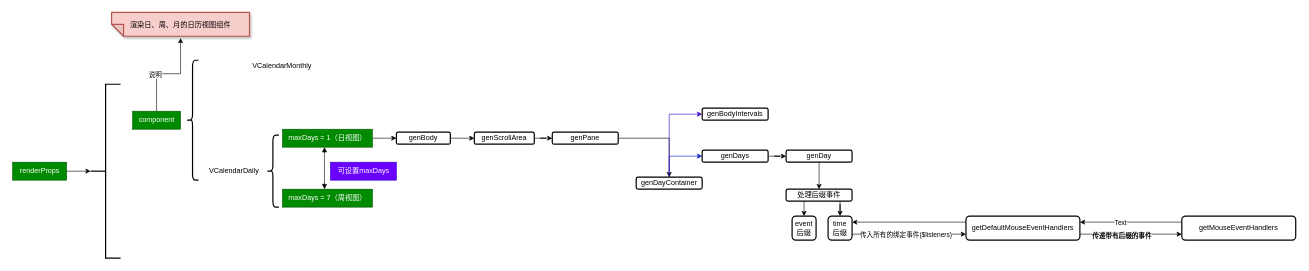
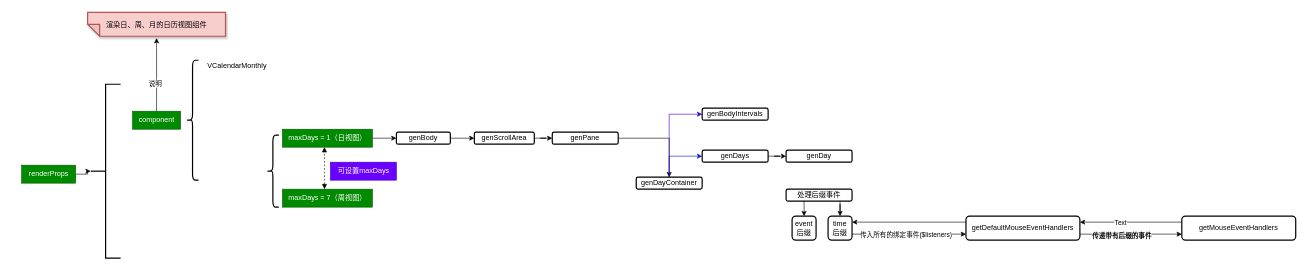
(180, 24) -> (156, 24)
(282, 66) -> (237, 66)
(324, 168) -> (324, 168)
(39, 171) -> (48, 174)
(234, 171) -> none
(819, 183) -> none
